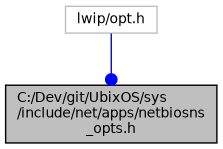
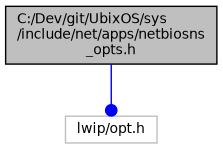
(111, 54) -> (111, 84)
